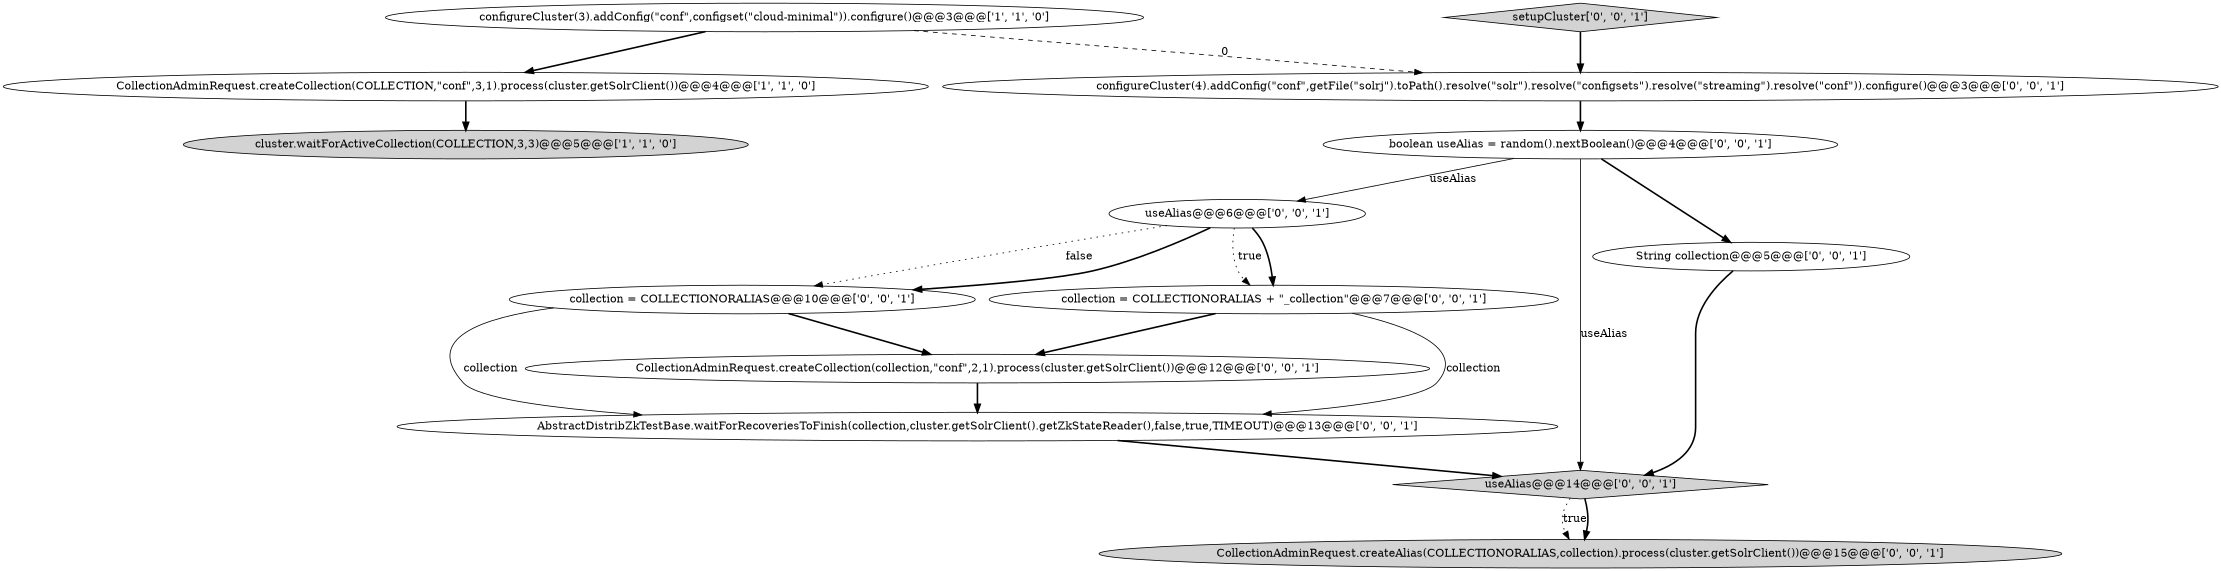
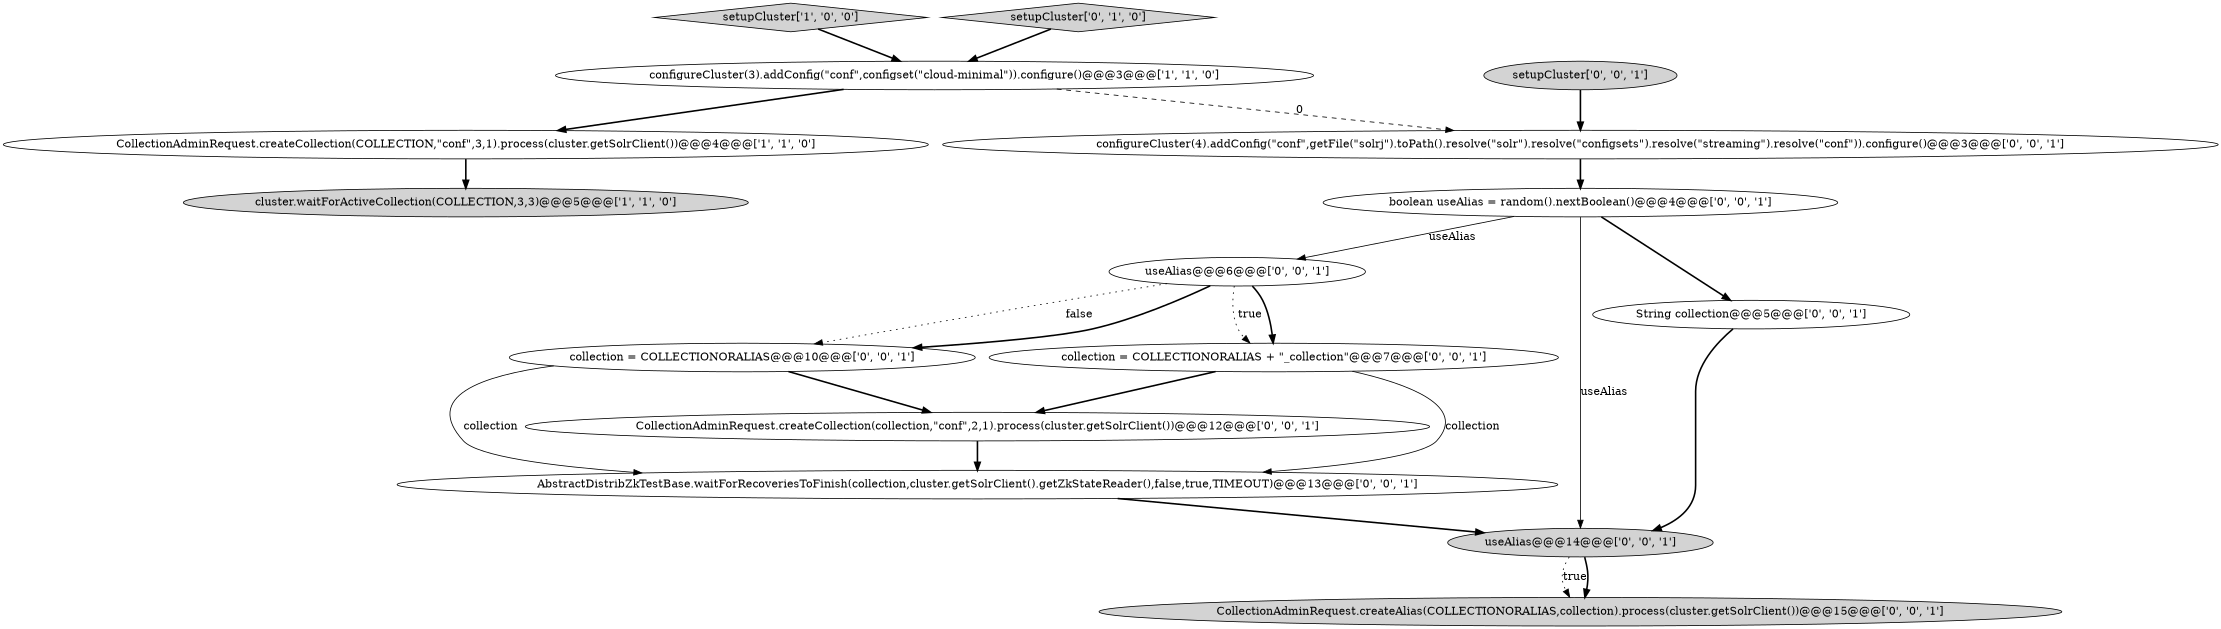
none -> (791, 17)
none -> (1078, 17)
(1580, 17) -> (1580, 75)
(1580, 485) -> (1580, 543)
